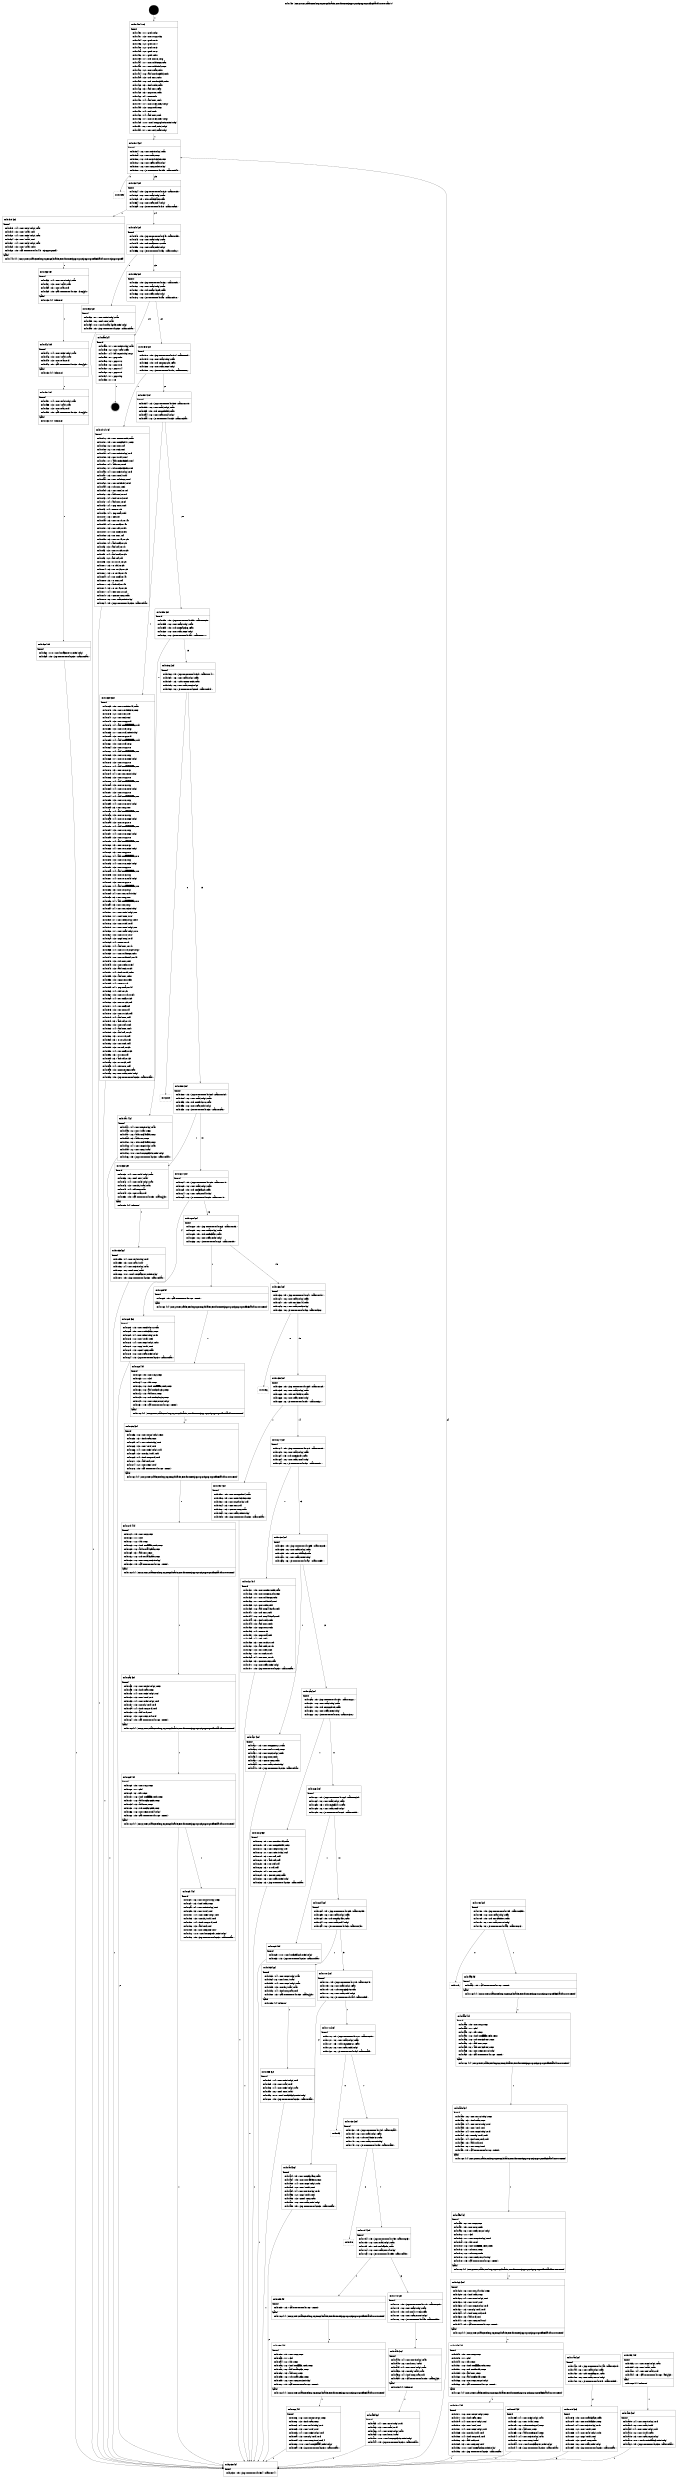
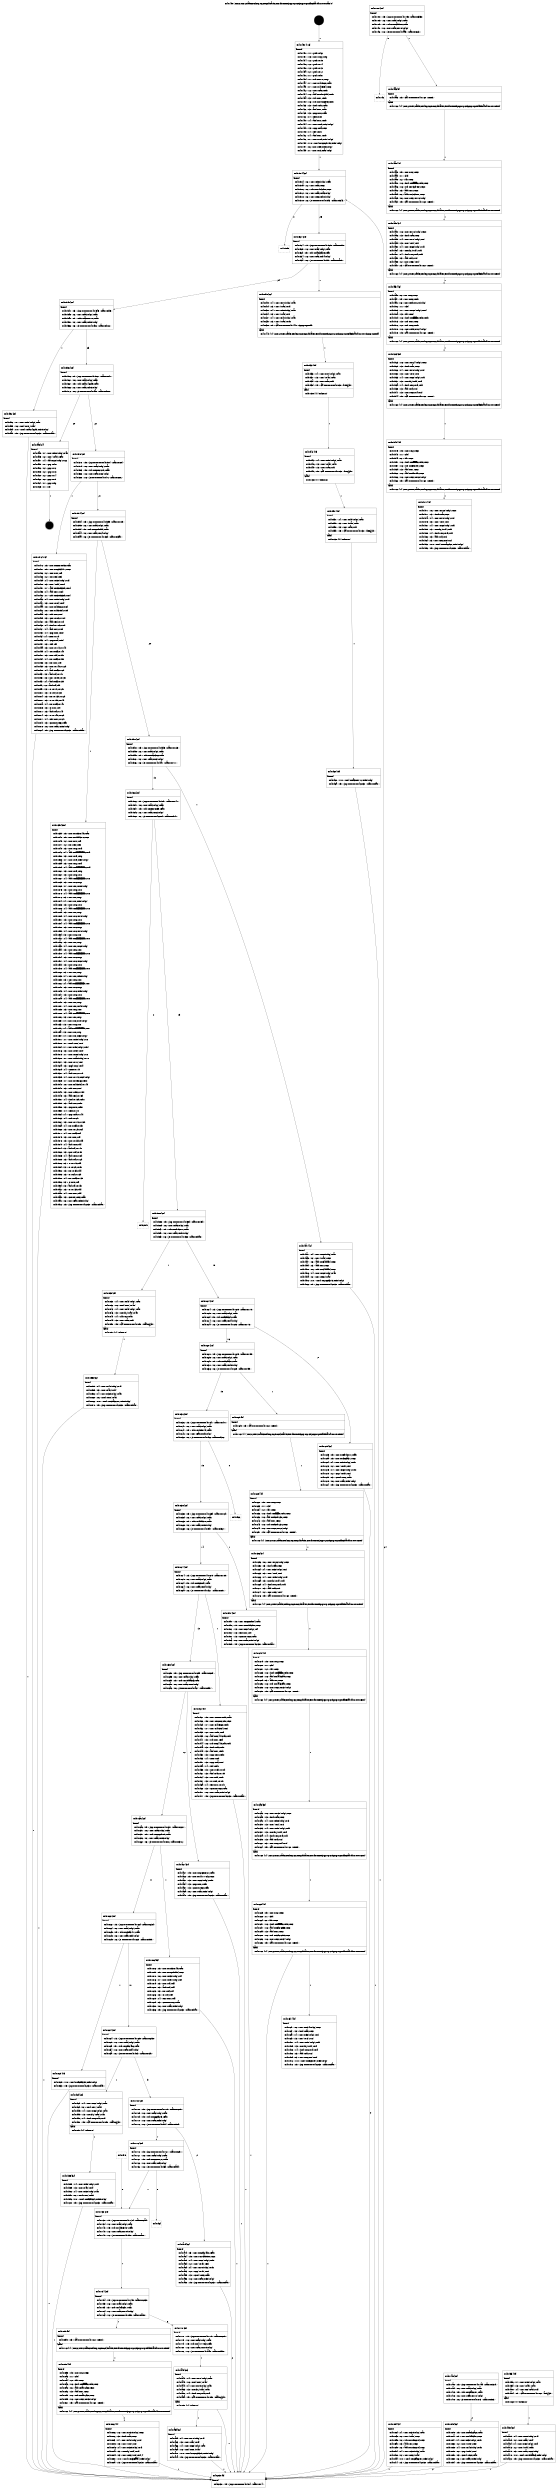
(359, 2193) -> (121, 2183)
(367, 2467) -> (226, 2440)
